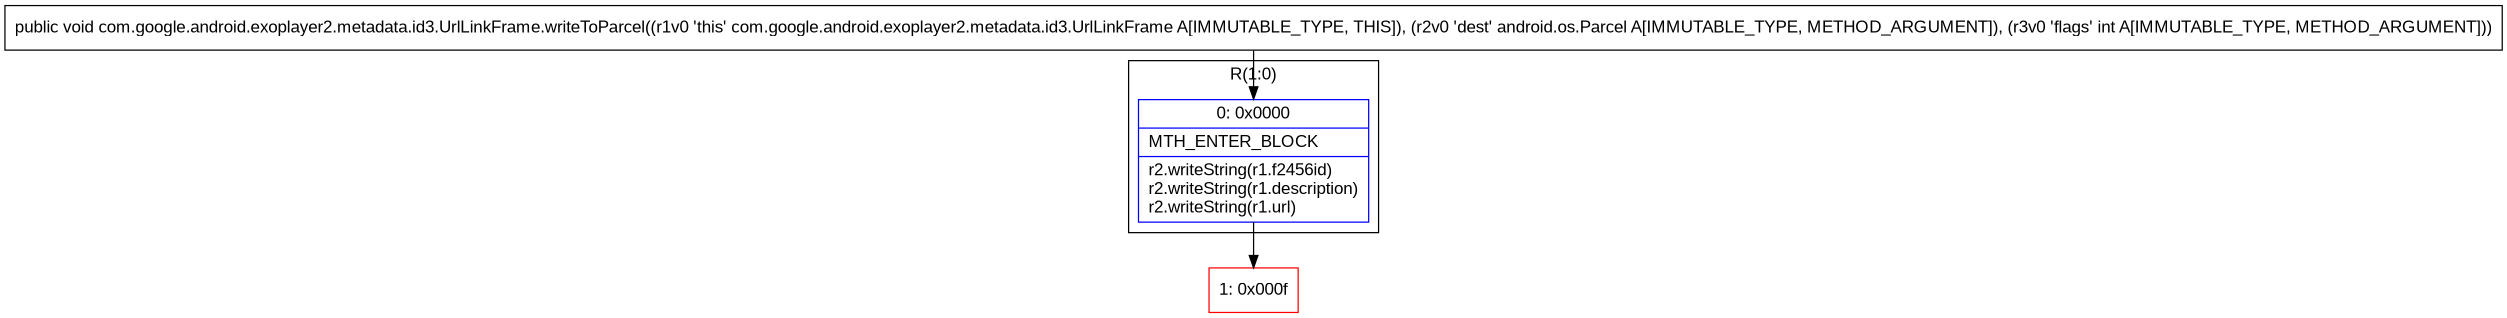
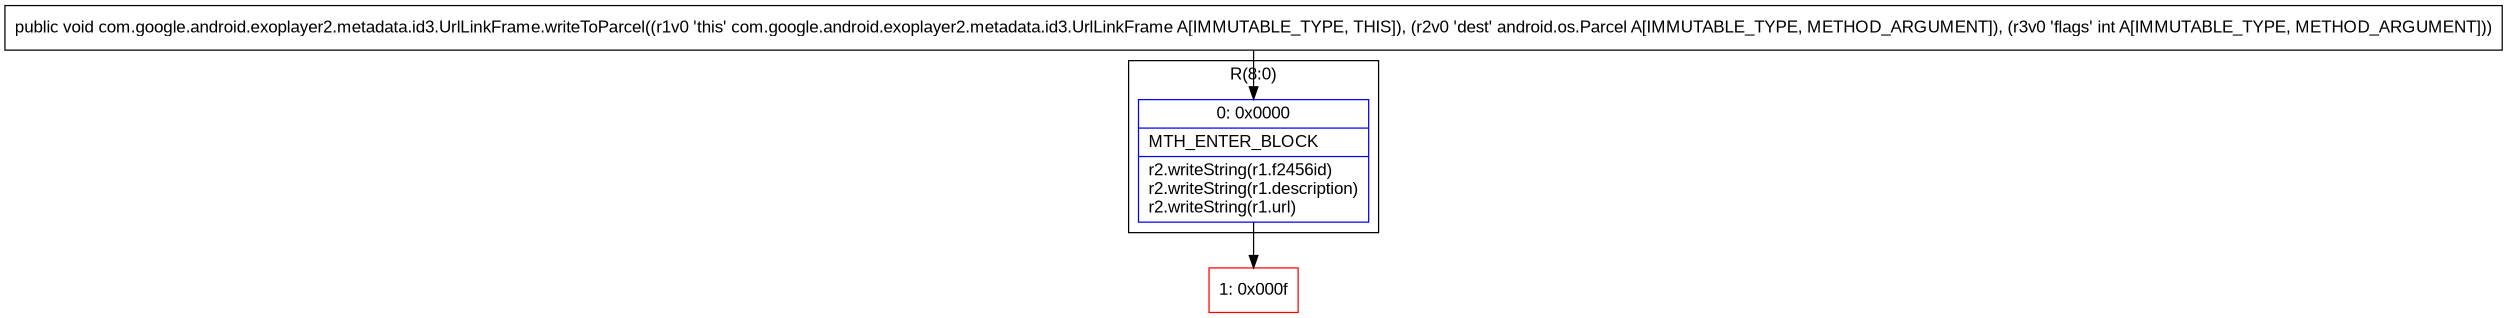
(1254, 75) -> (1254, 75)
